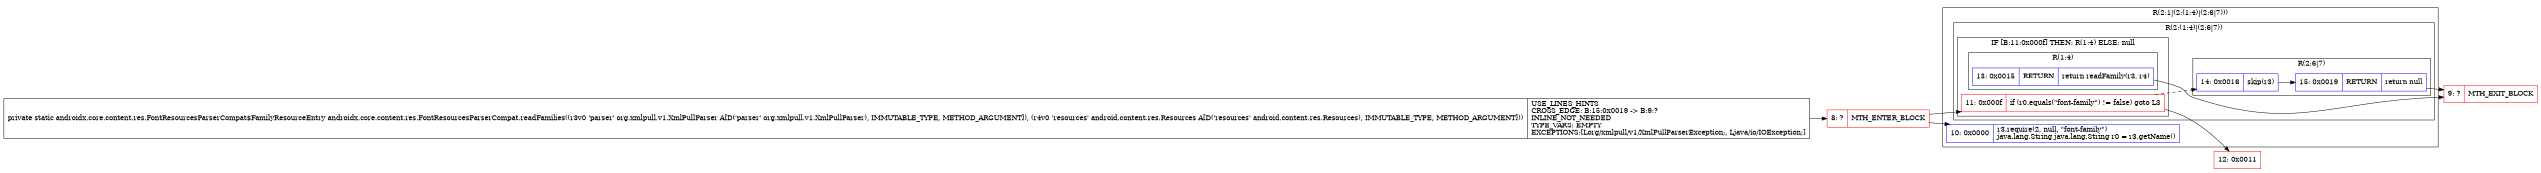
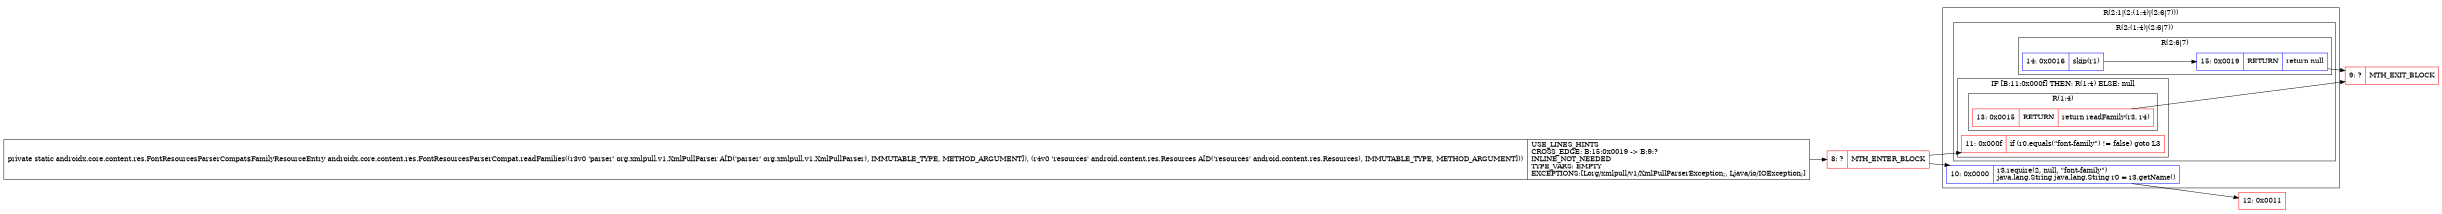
(2063, 77) -> (2063, 118)
(2261, 82) -> (2086, 61)
(2174, 92) -> none
(2198, 124) -> (2188, 191)
